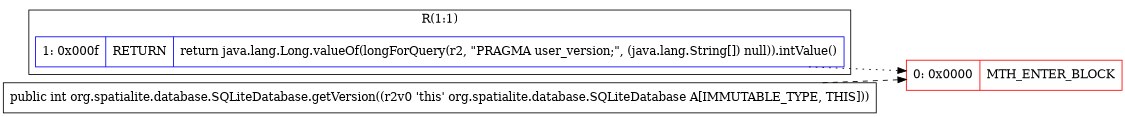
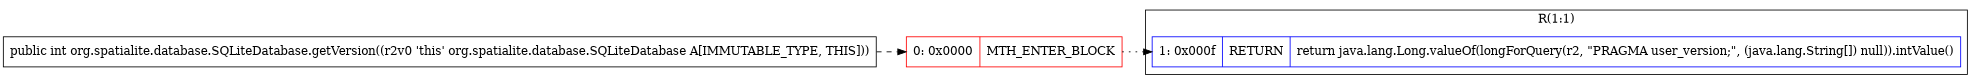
(858, 69) -> (1133, 52)
